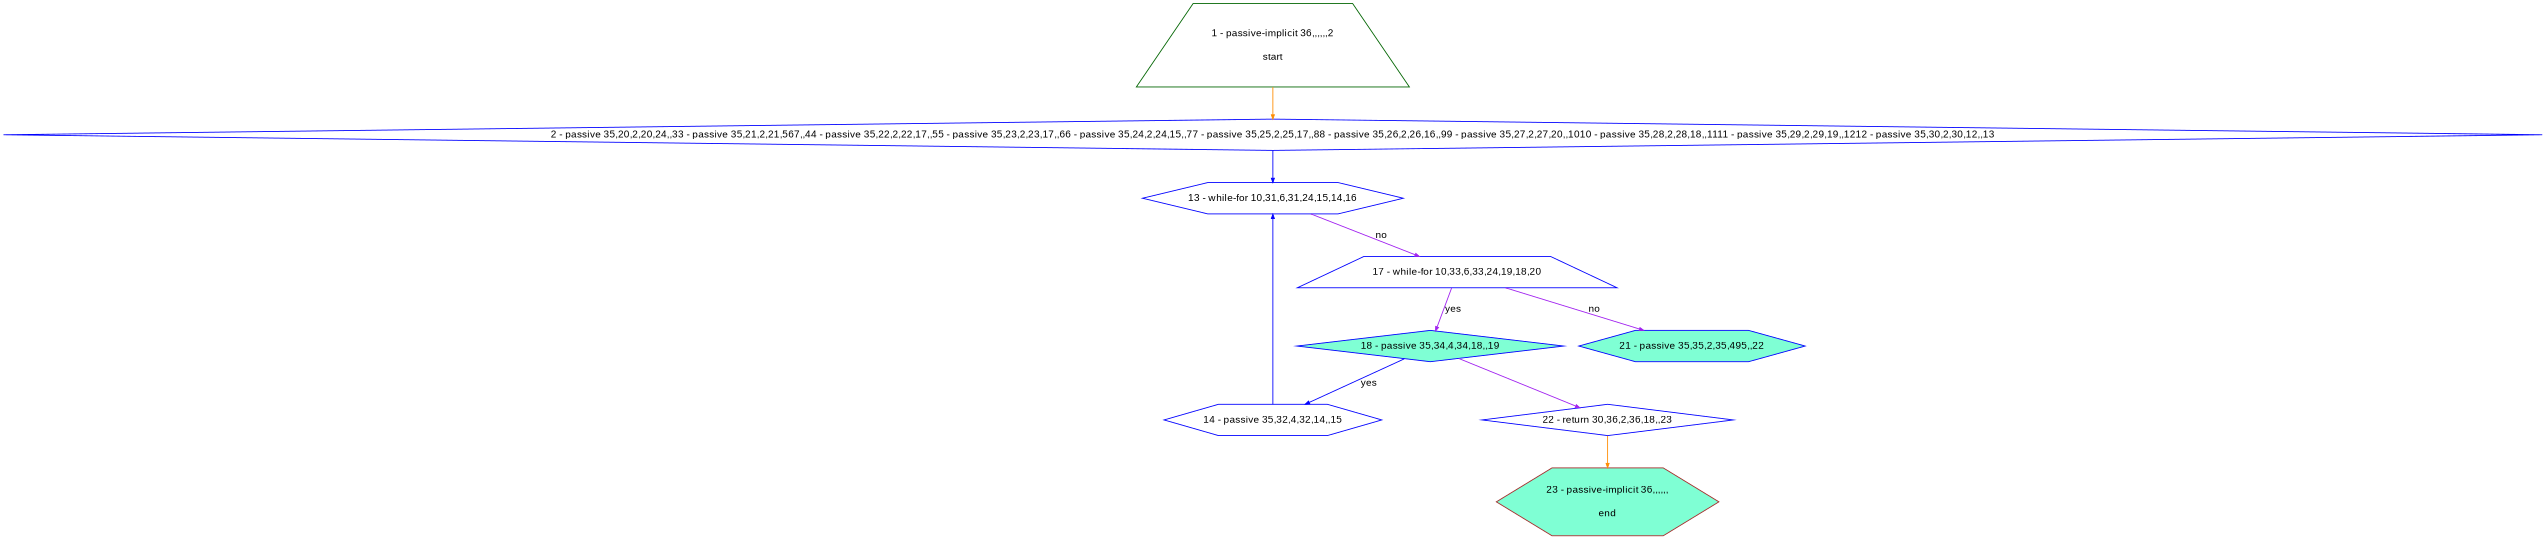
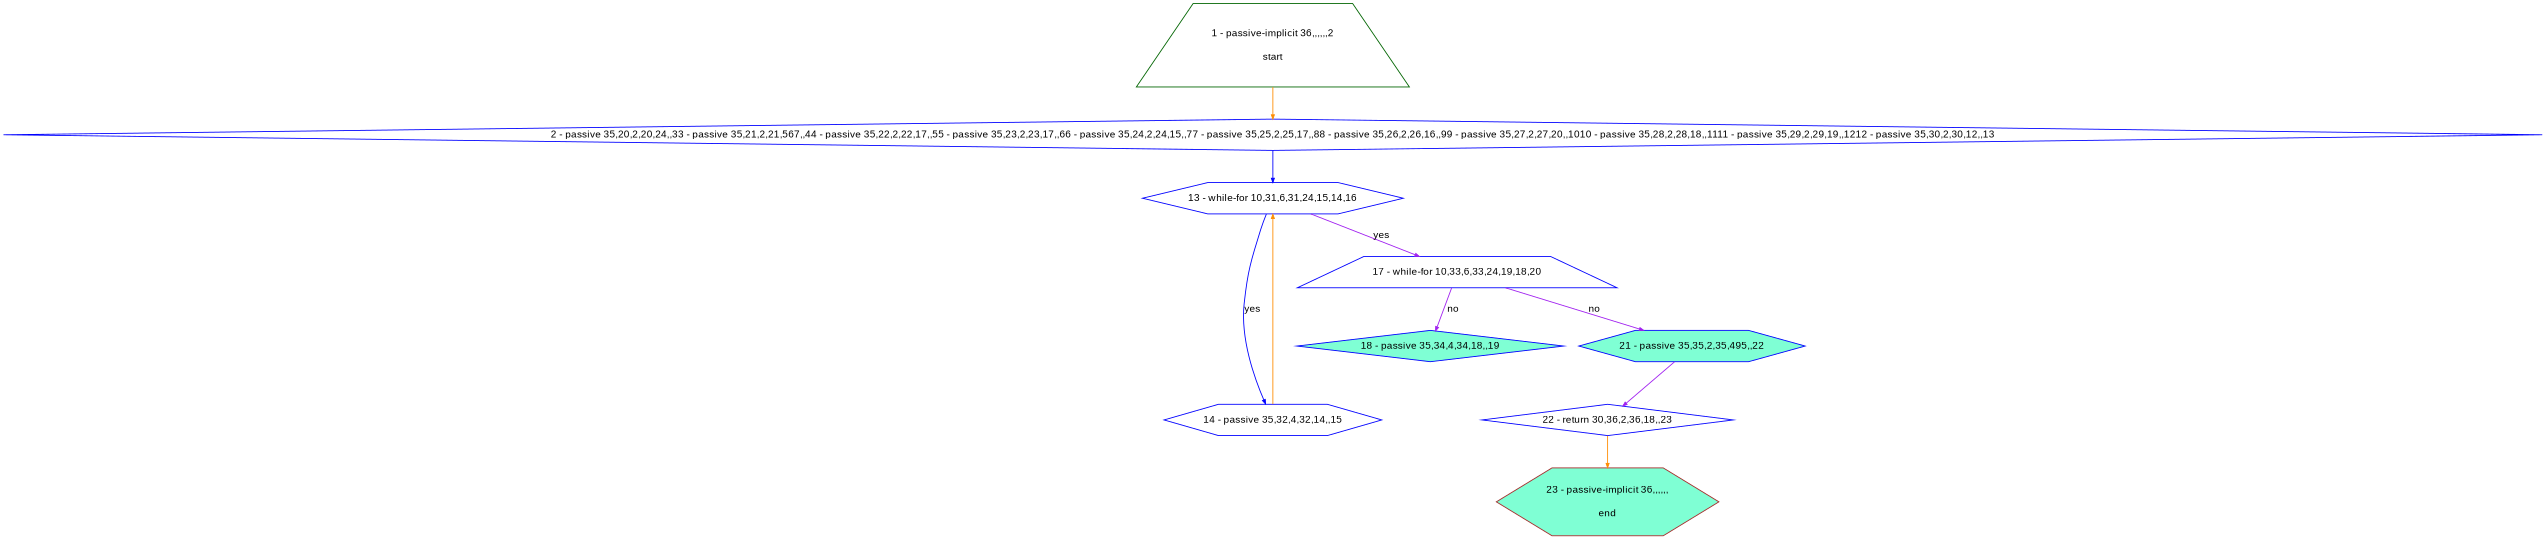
(1382, 235) -> (1382, 235)
(1453, 309) -> (1453, 309)
(1273, 311) -> (1273, 311)
(1357, 381) -> (1244, 307)
(1517, 382) -> (1650, 382)
